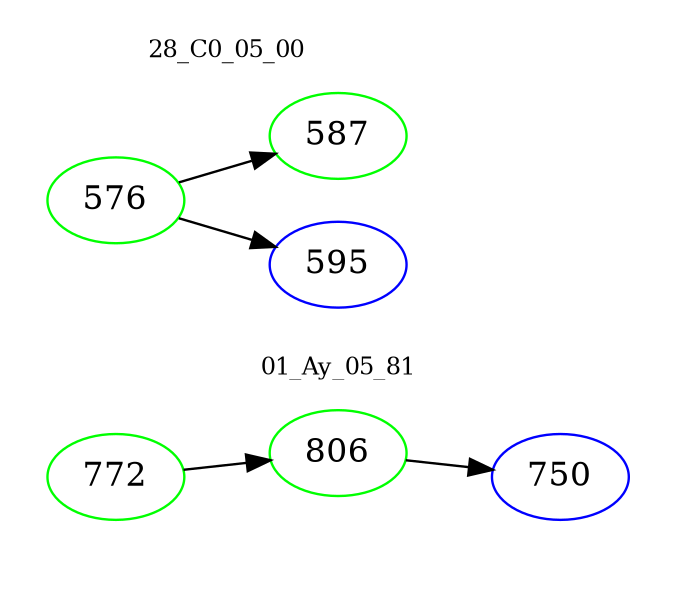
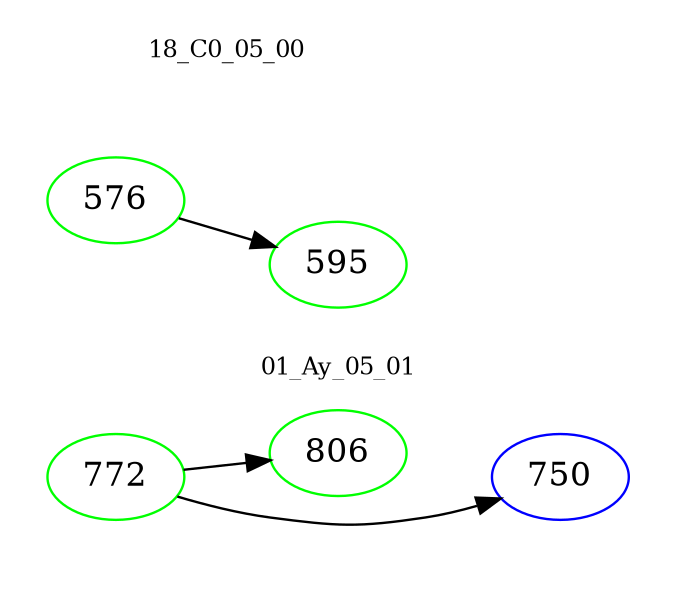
(227, 51) -> (227, 51)
(338, 136) -> none
(338, 265) -> (338, 265)
(338, 368) -> (338, 368)
(437, 464) -> (327, 524)
